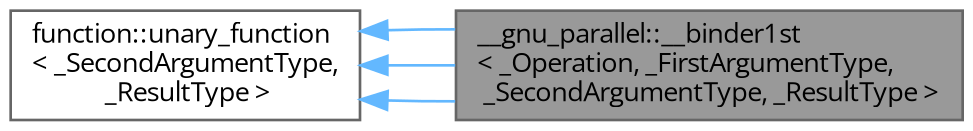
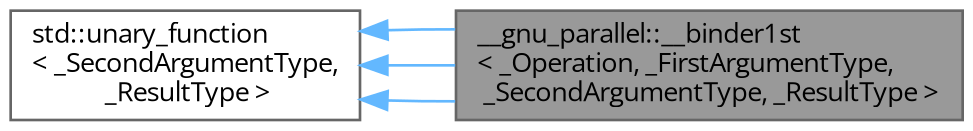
(185, 65) -> (185, 65)
